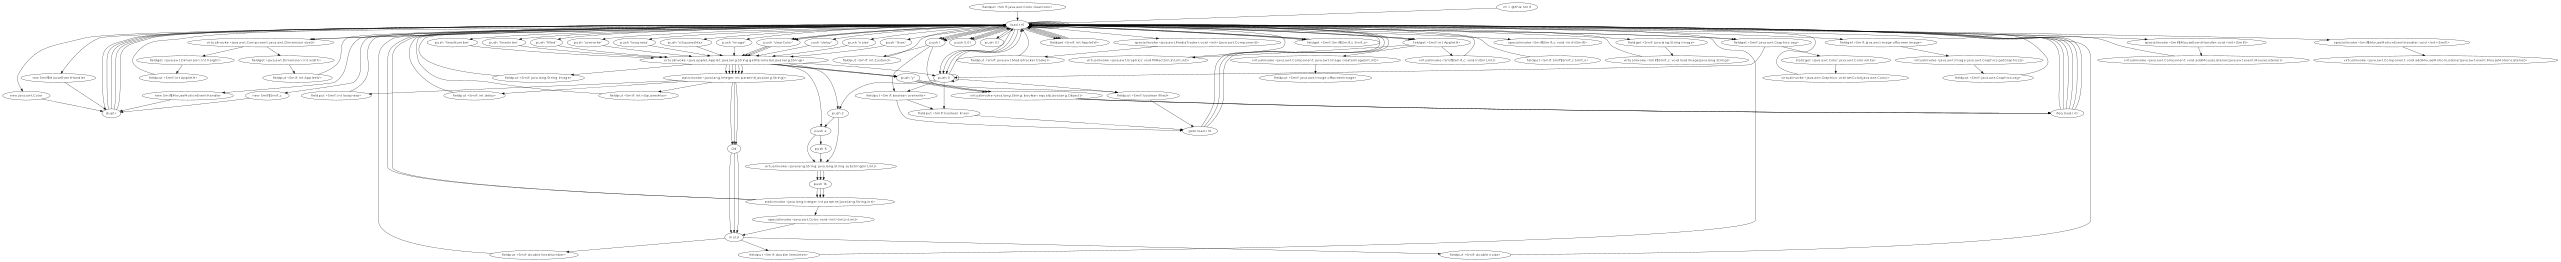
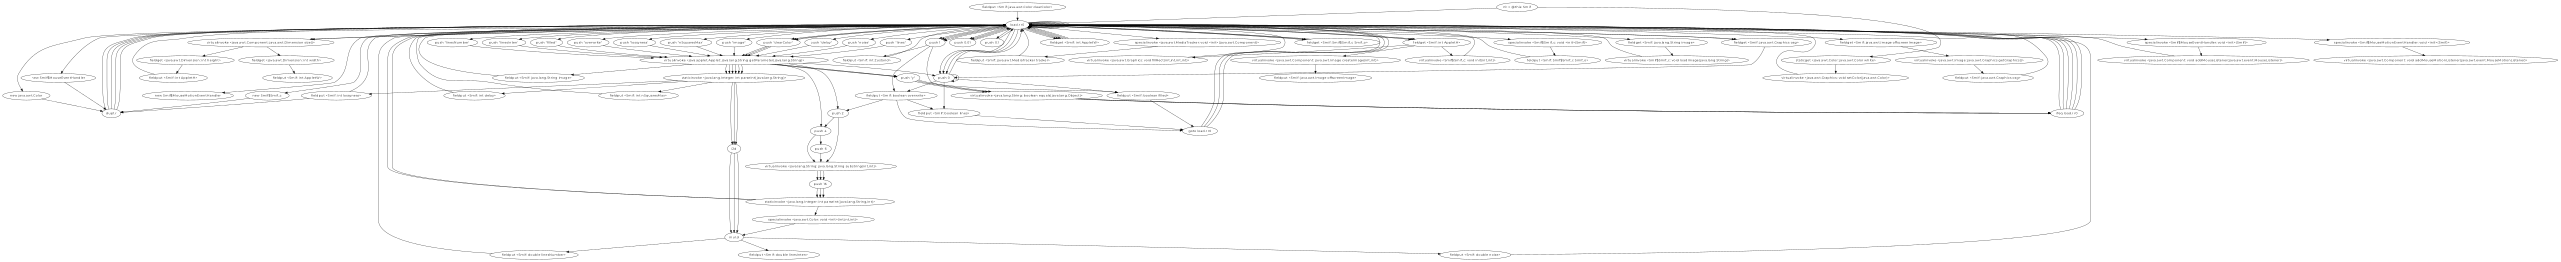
(650, 28) -> none
none -> (1552, 50)
(1794, 50) -> (1778, 13)
(883, 83) -> (866, 105)
(146, 105) -> (216, 106)
(1733, 226) -> none
